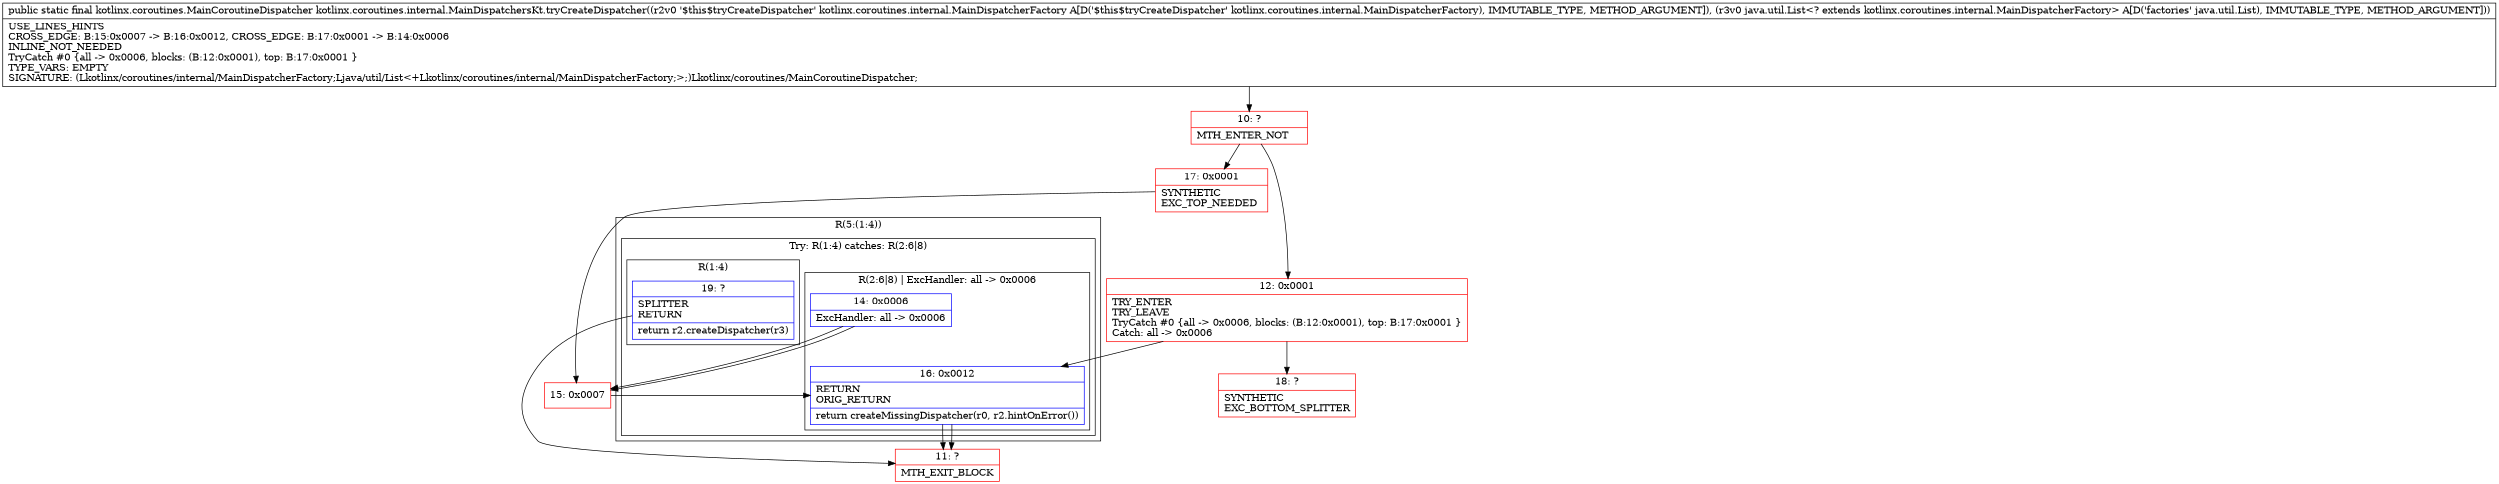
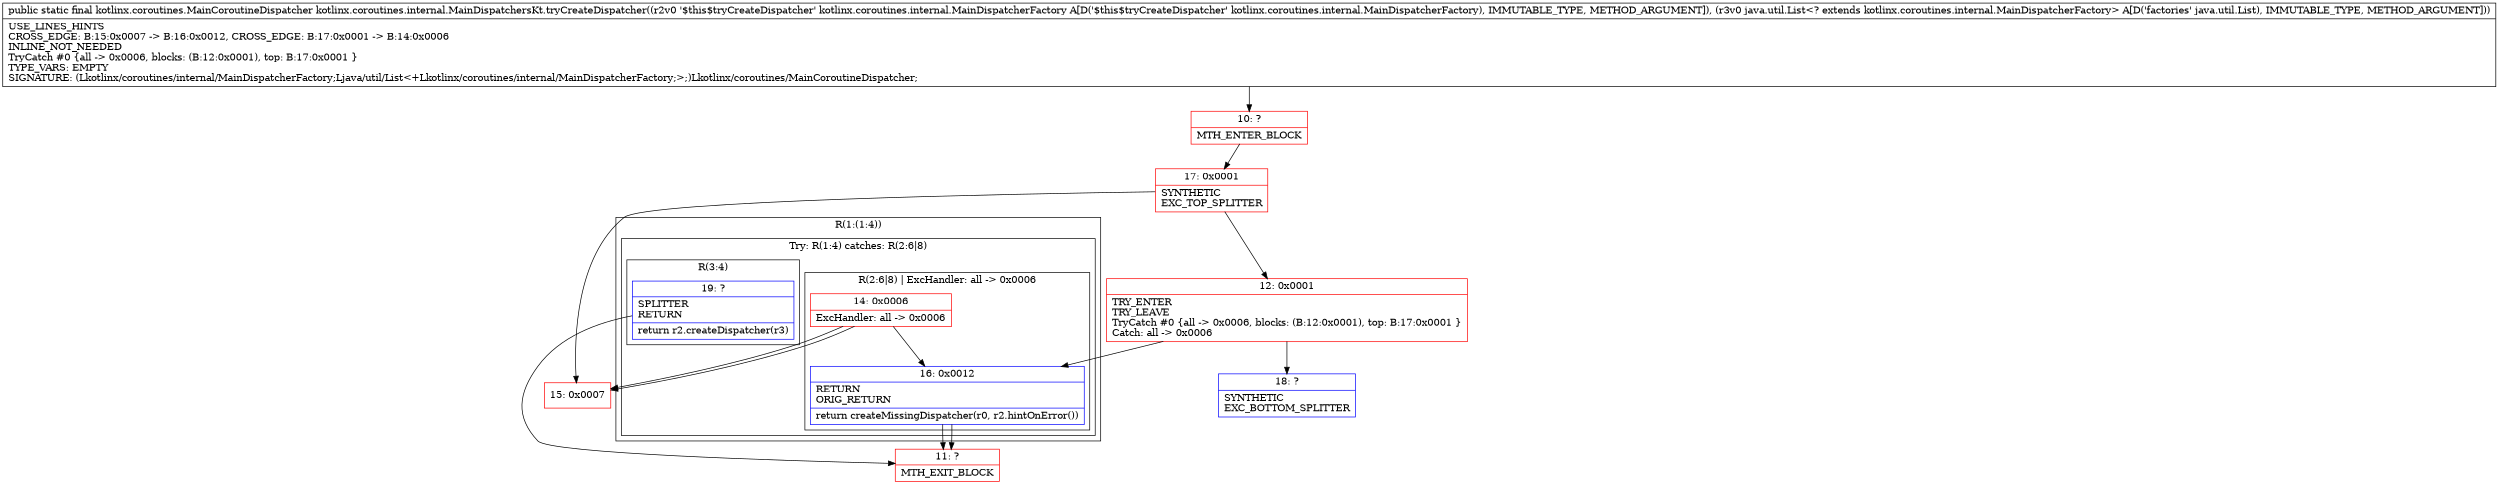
(1242, 136) -> (1249, 136)
(1209, 203) -> (1212, 203)
(1283, 206) -> (1244, 242)
(858, 225) -> (858, 225)
(713, 268) -> (713, 268)
(881, 310) -> (881, 310)
(707, 395) -> (907, 344)
(1287, 395) -> (1287, 395)
